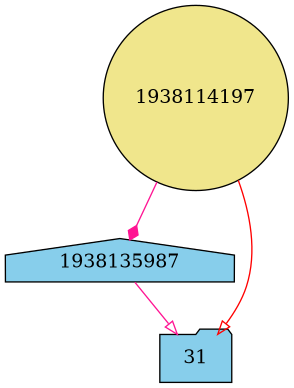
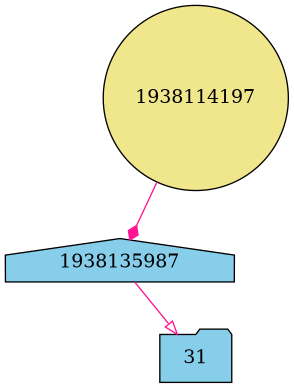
(252, 254) -> none
